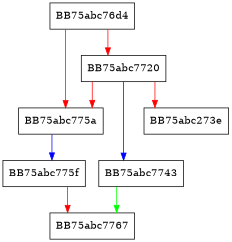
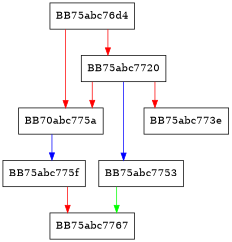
(61, 121) -> (61, 121)
(186, 121) -> (186, 121)
(141, 174) -> (141, 174)
